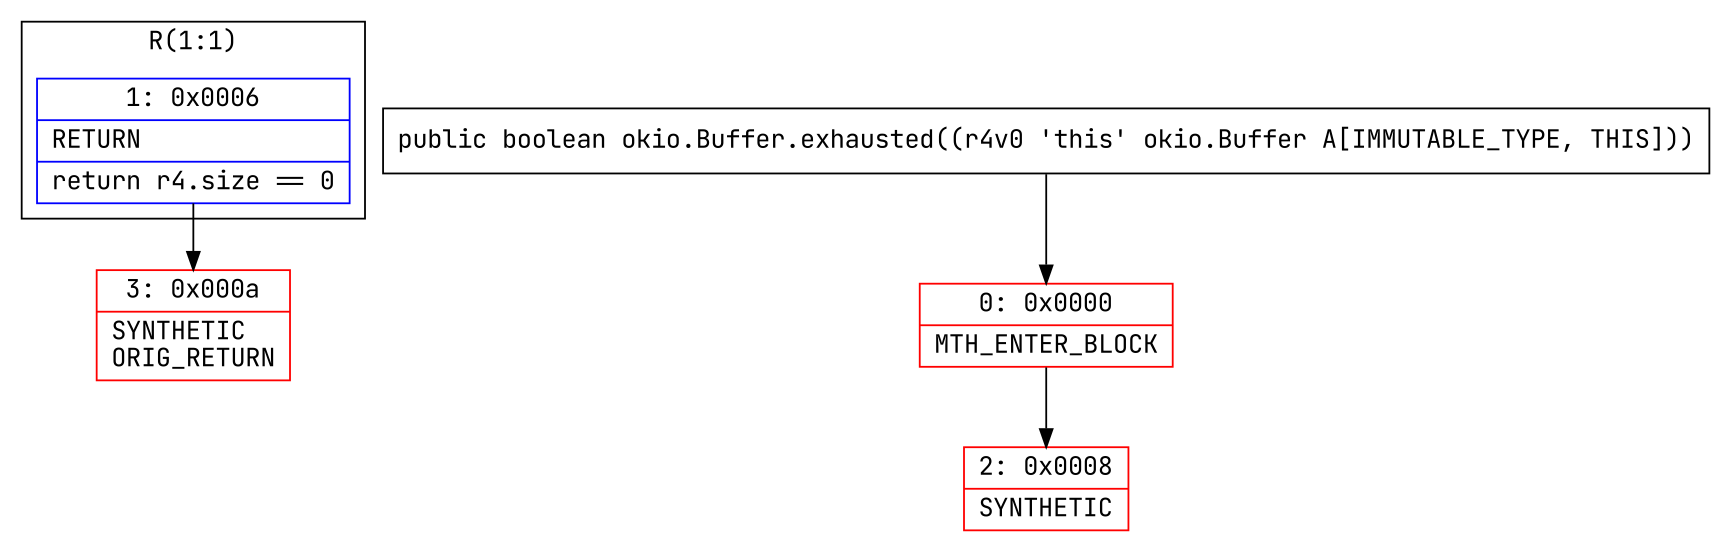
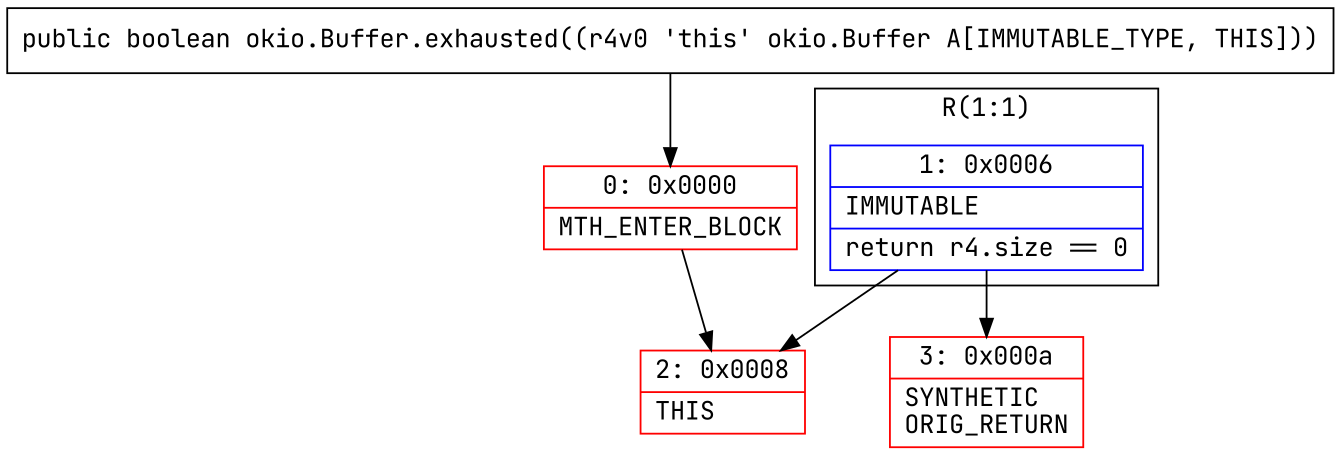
(97, 140) -> (913, 207)
none -> (847, 305)
(1046, 509) -> (686, 412)
